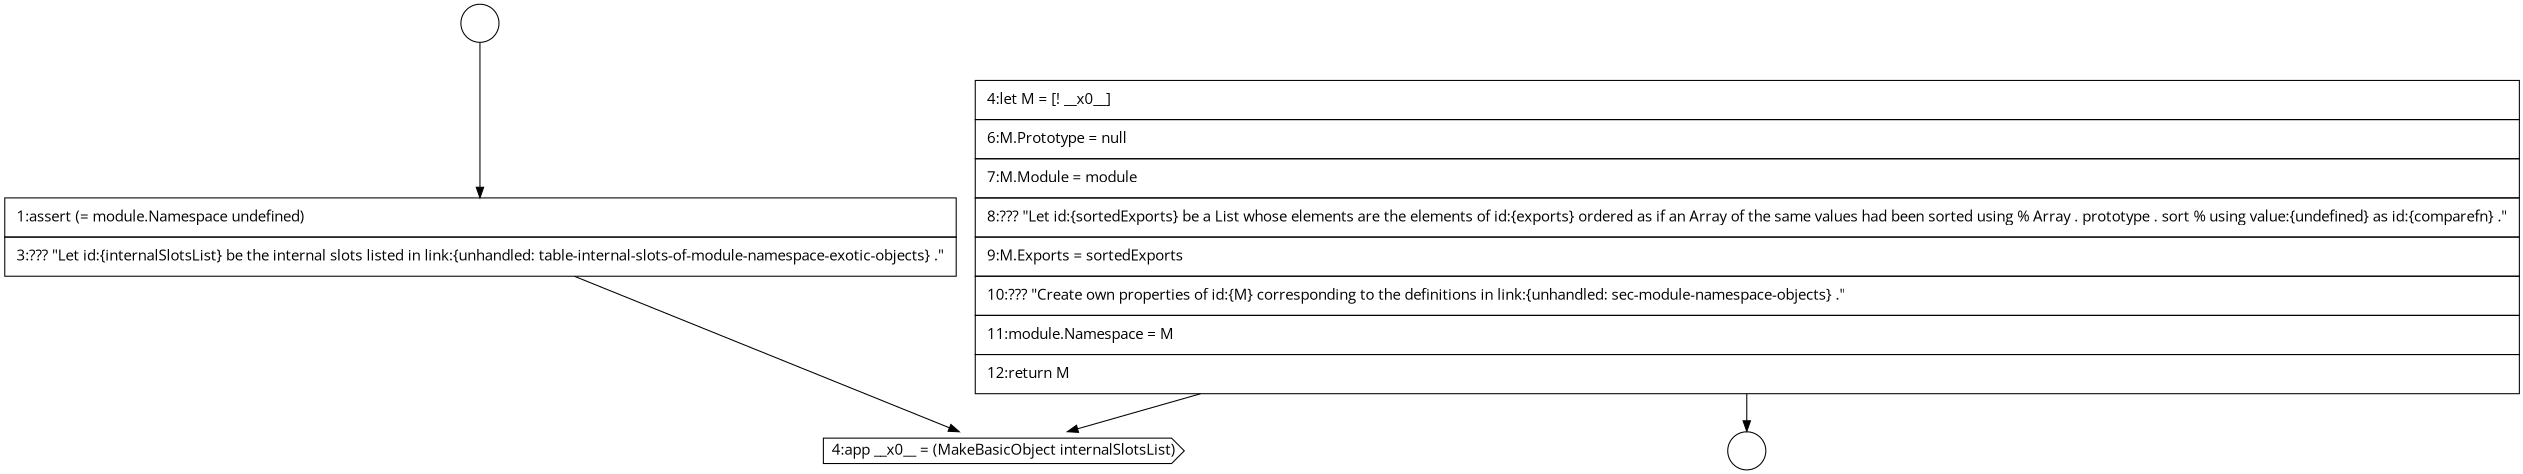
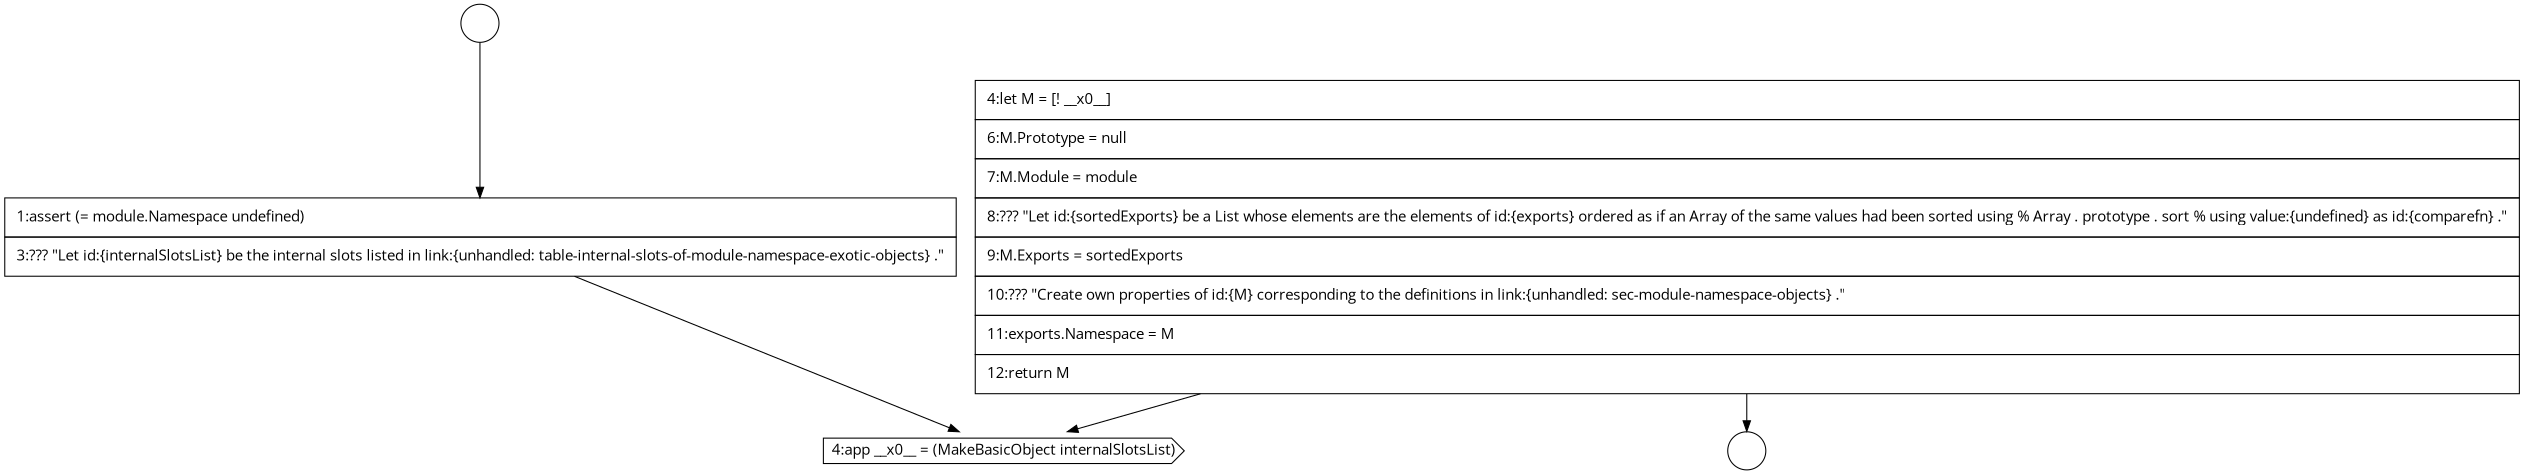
(1081, 334) -> (1081, 334)
